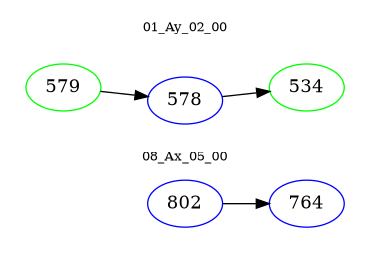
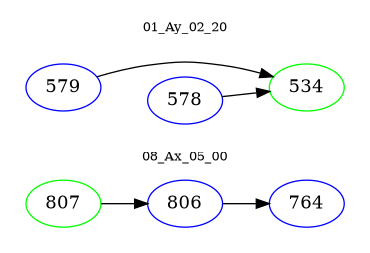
(185, 28) -> (185, 28)
(63, 87) -> (63, 87)
(118, 93) -> (179, 62)
none -> (63, 204)
(185, 204) -> (185, 204)
